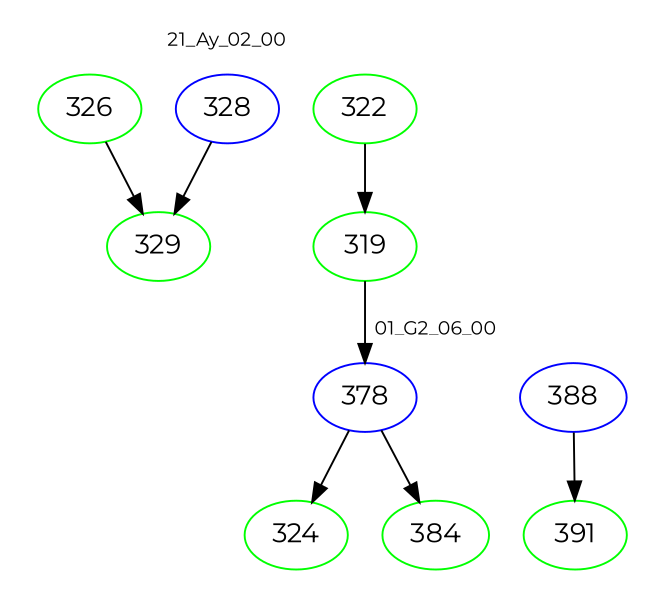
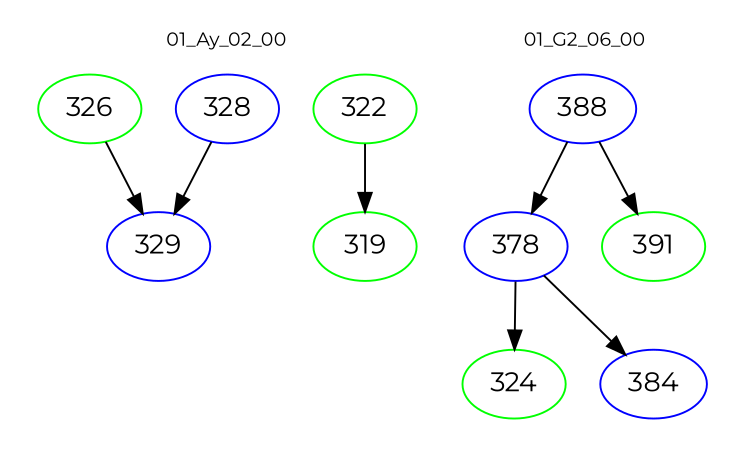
(227, 41) -> (227, 41)
(159, 247) -> (159, 247)
(365, 323) -> (554, 169)
(436, 535) -> (654, 384)
